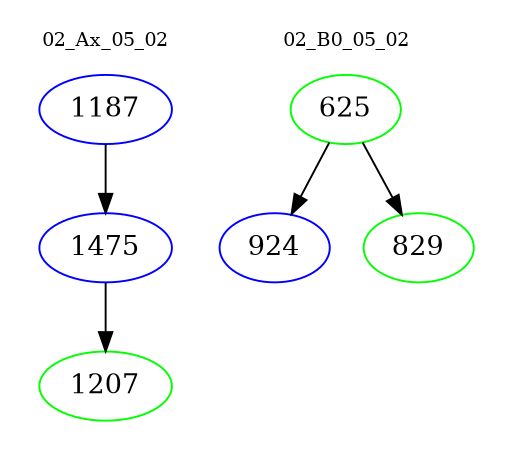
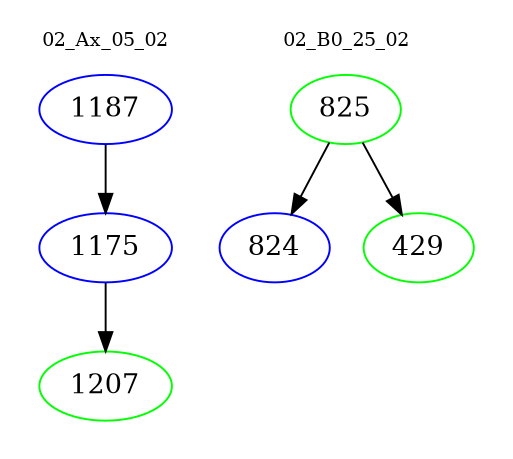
(347, 41) -> (347, 41)
(346, 109) -> (346, 109)
(106, 248) -> (106, 248)
(275, 248) -> (275, 248)
(419, 248) -> (419, 248)
